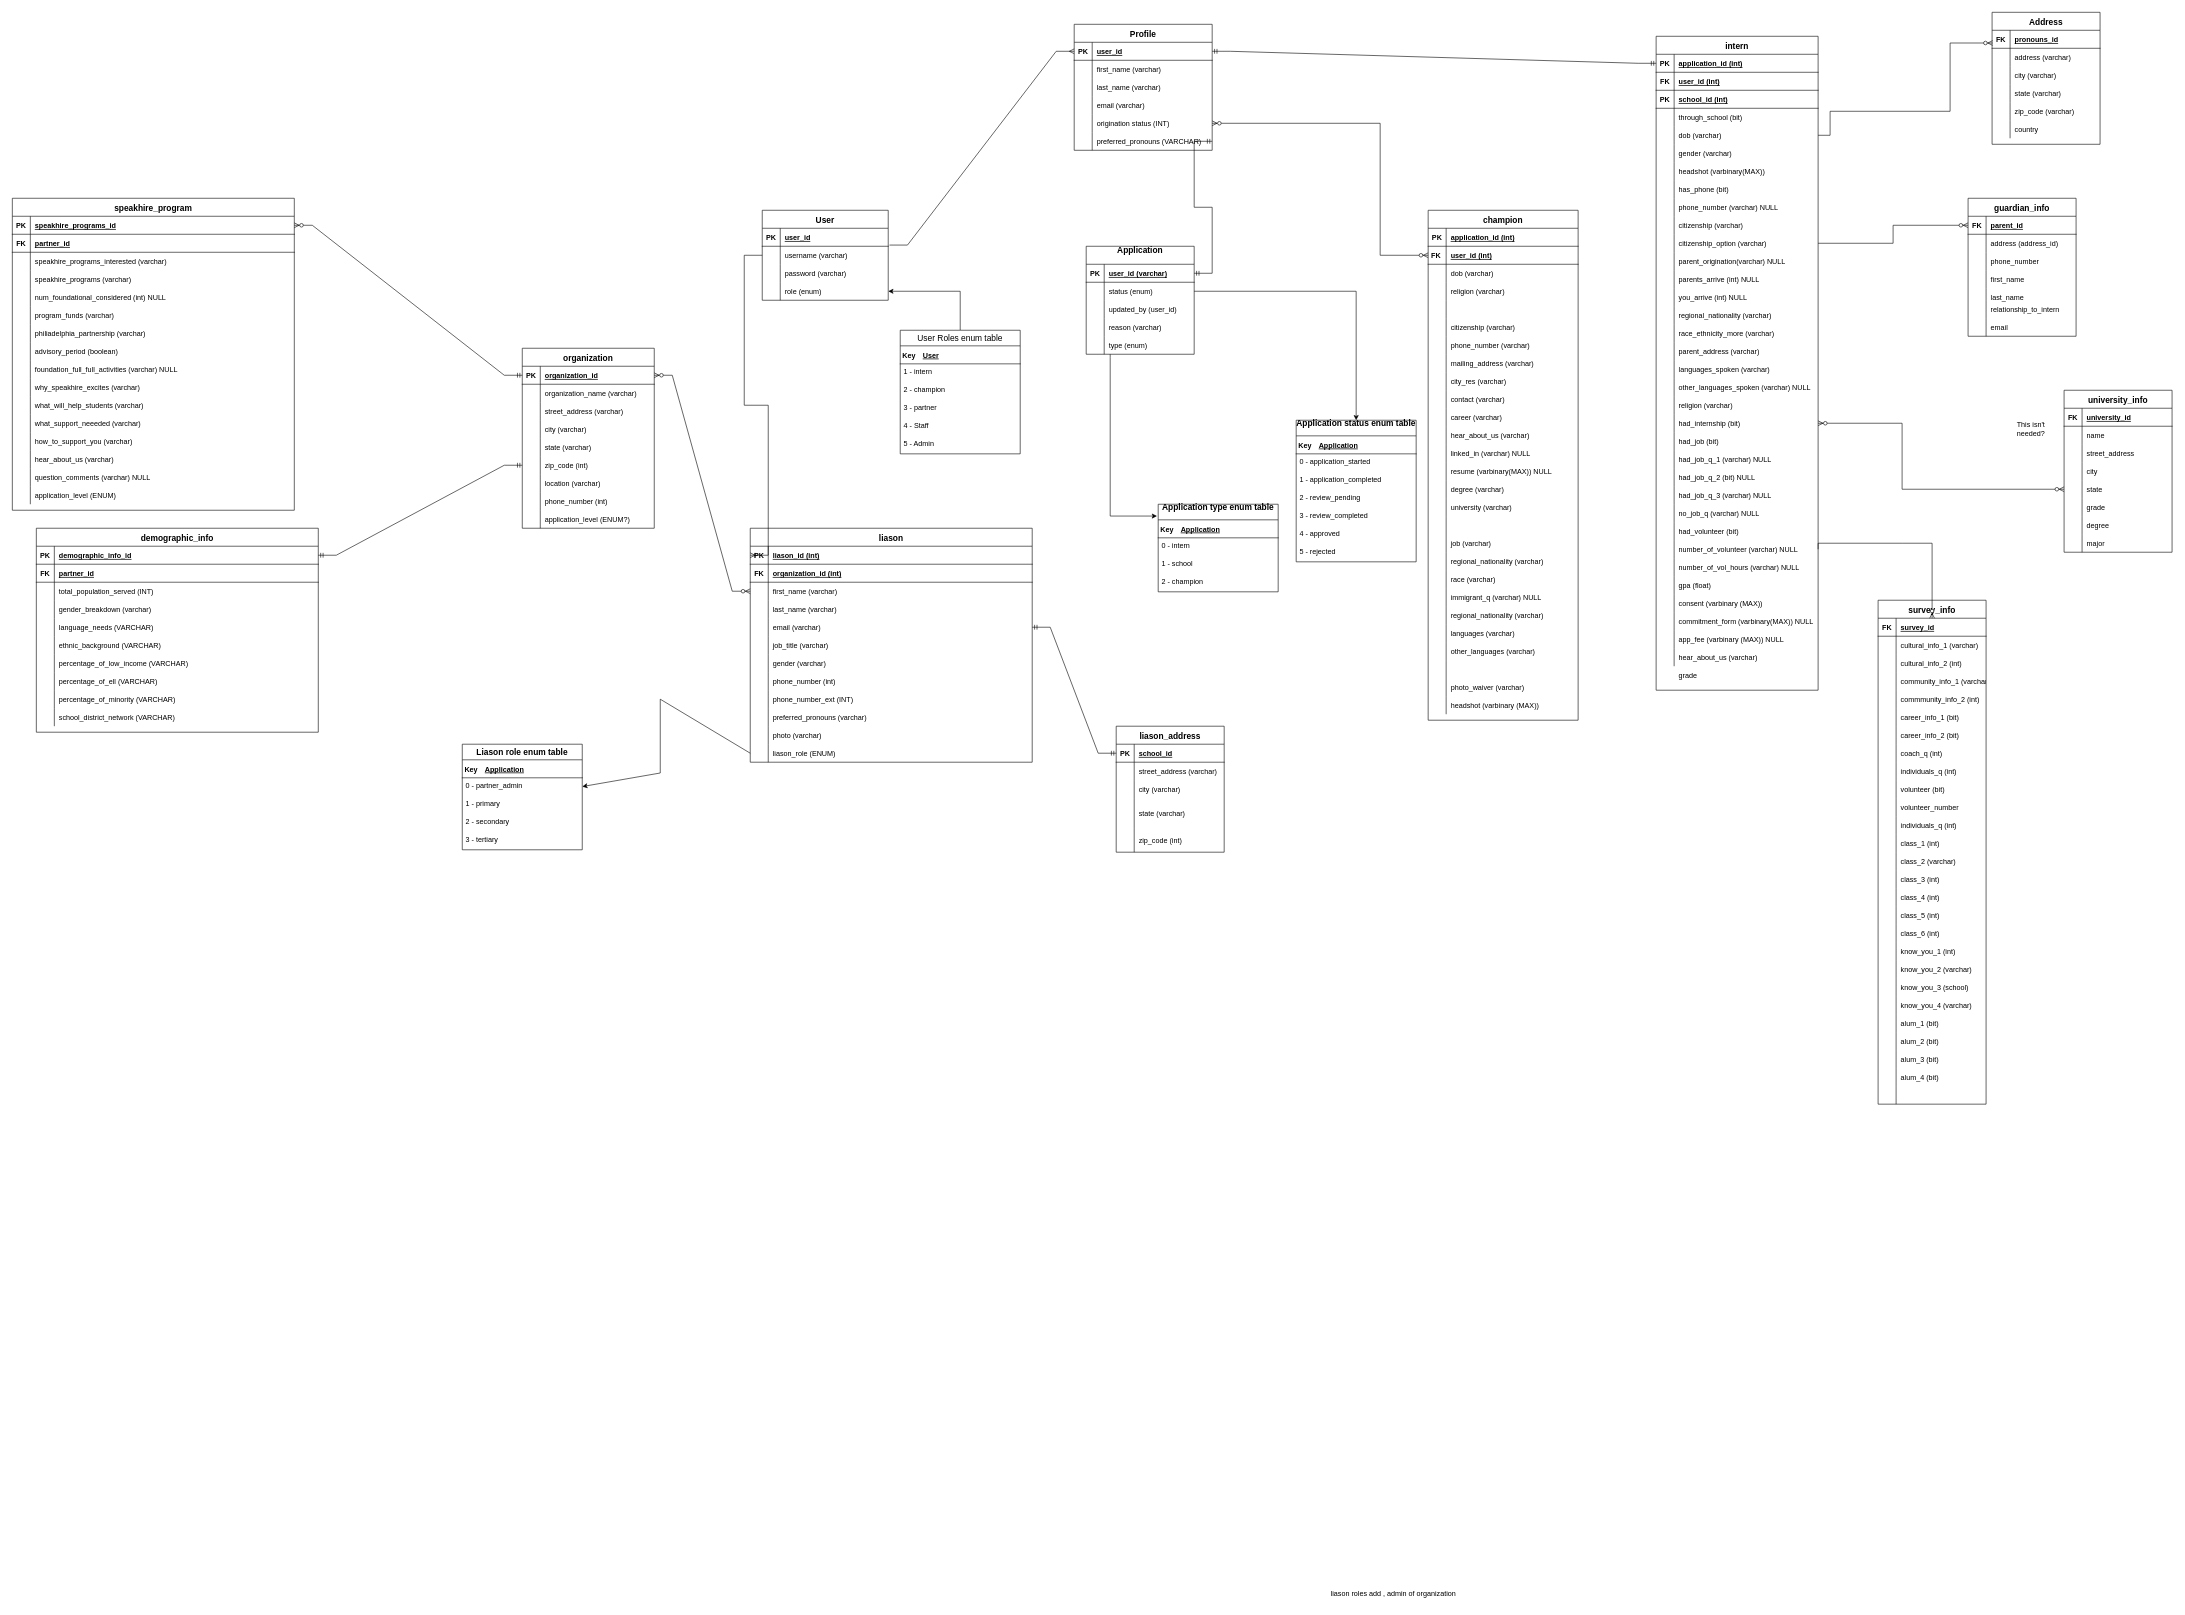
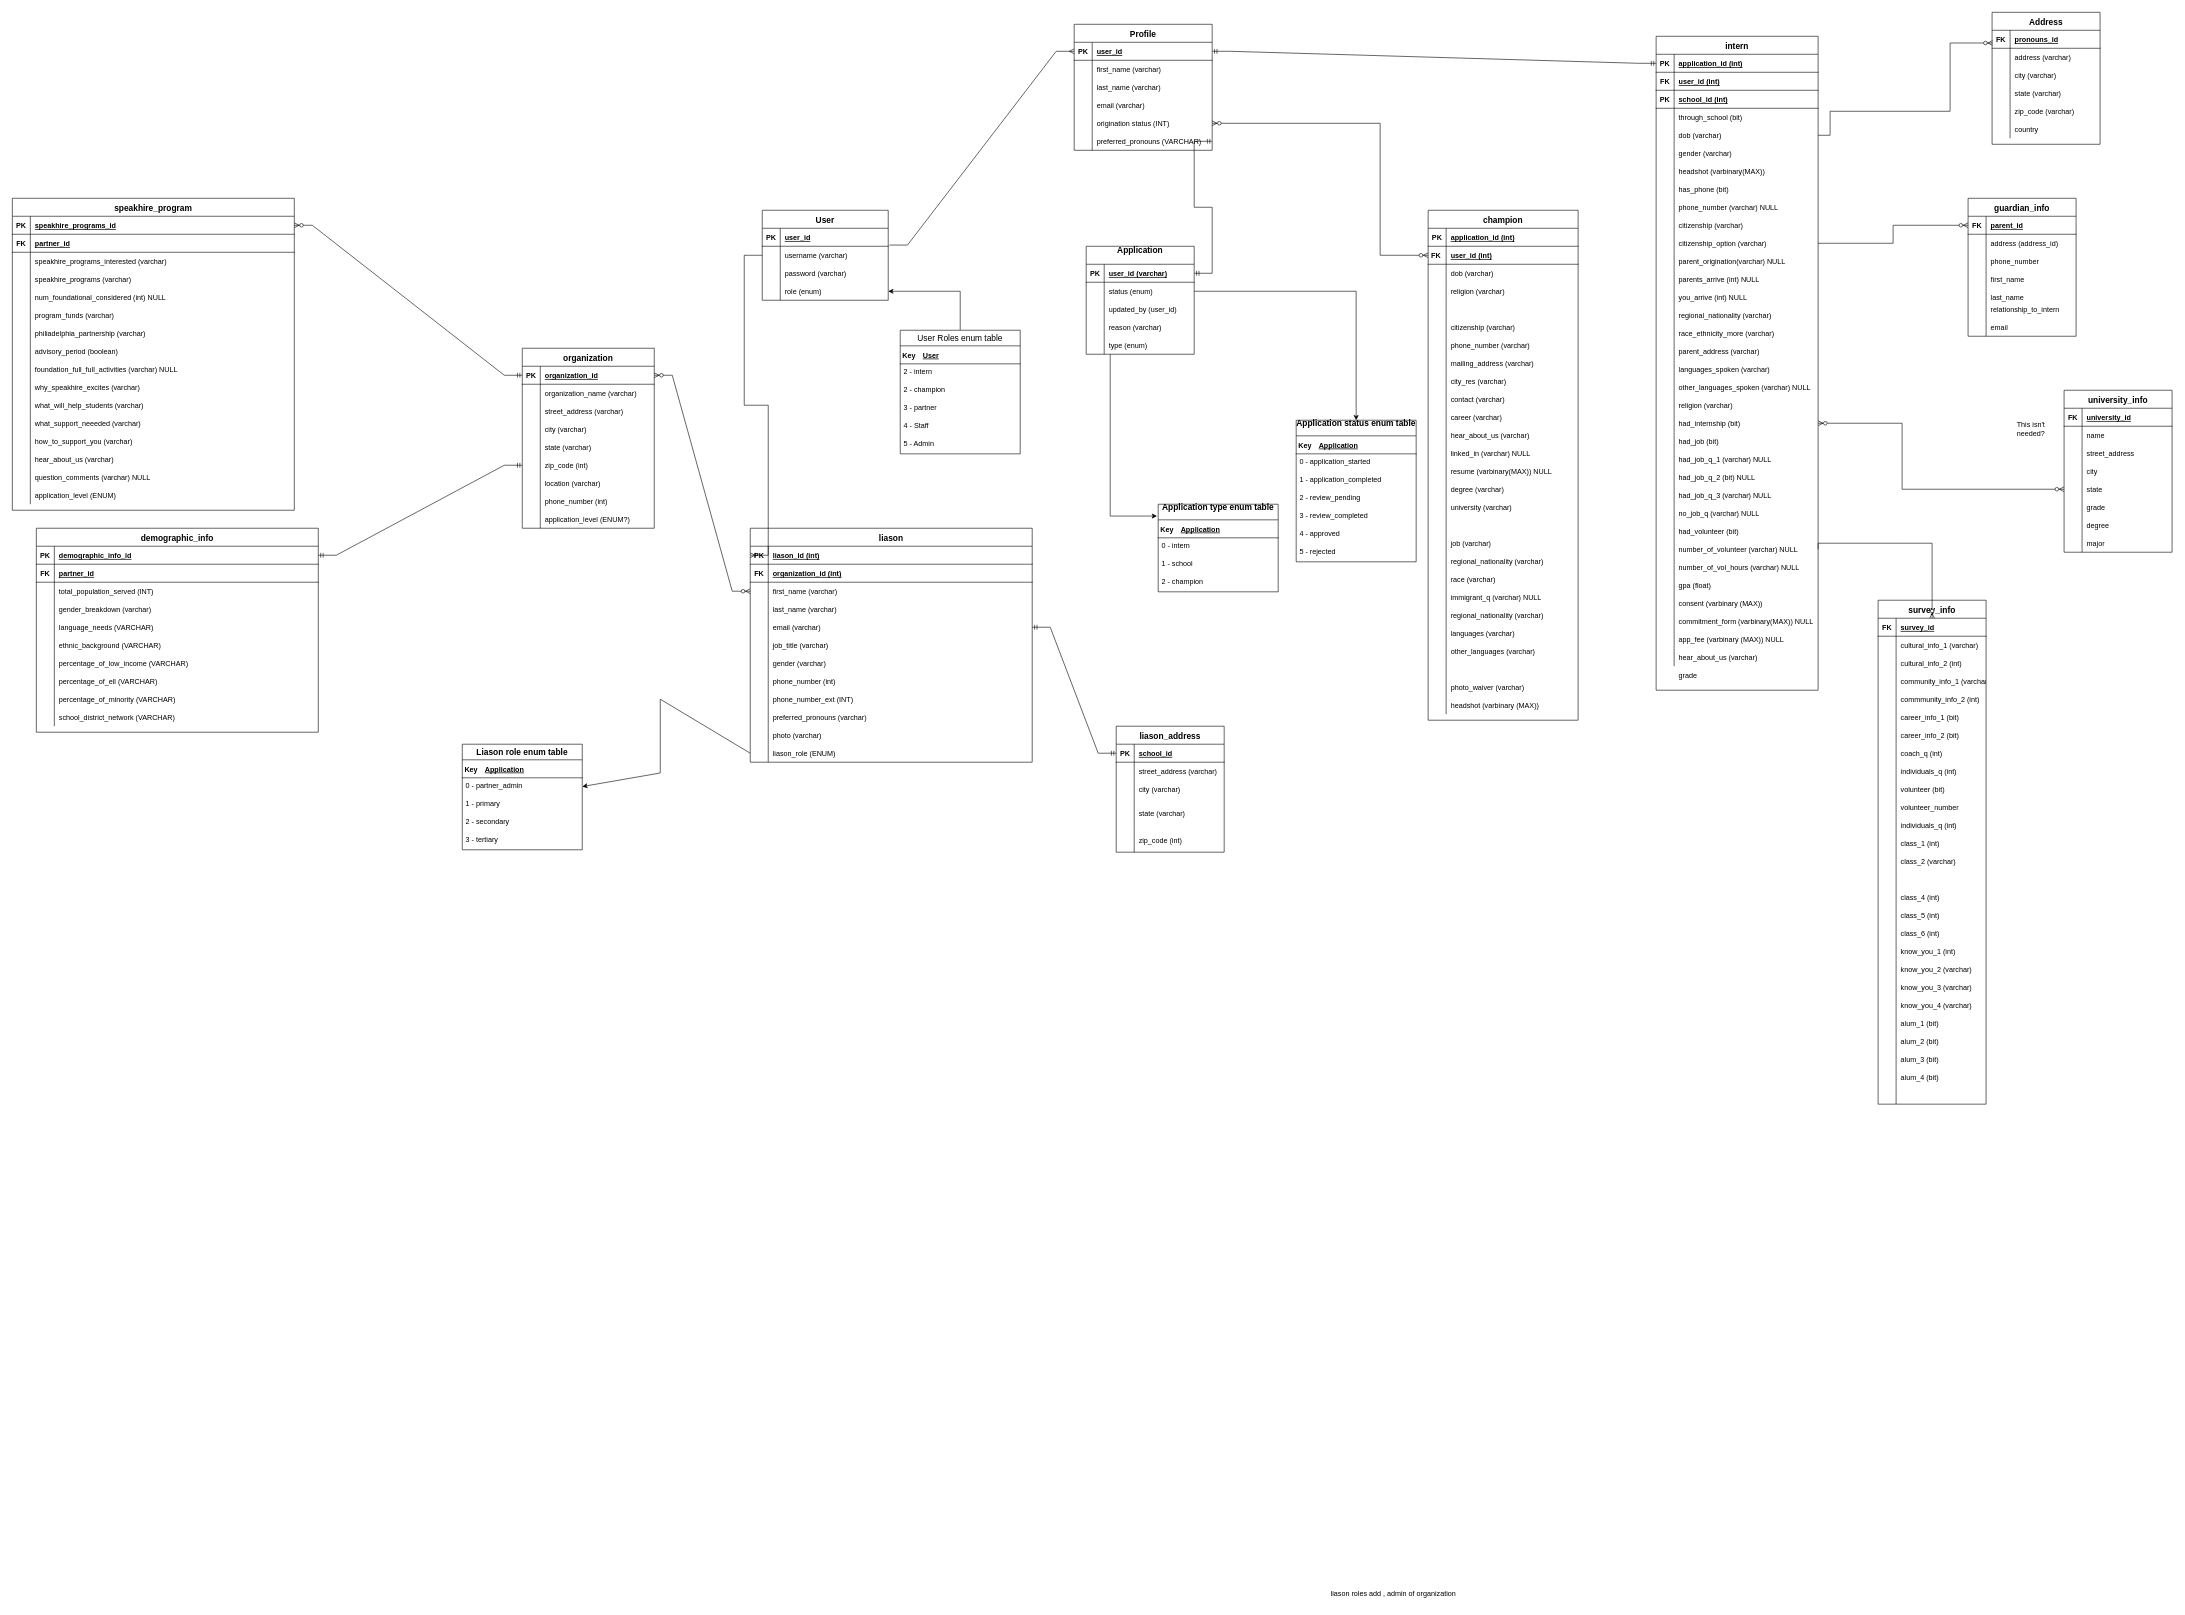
(921, 372) -> (921, 372)
(1941, 879) -> none
(1937, 988) -> (1940, 988)
